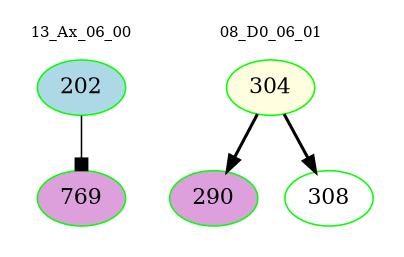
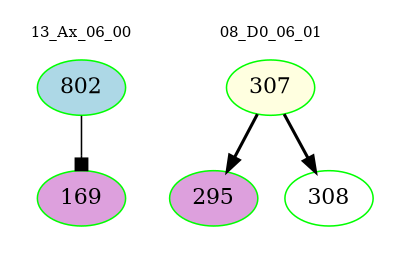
(81, 88) -> (81, 88)
(271, 88) -> (271, 88)
(81, 198) -> (81, 198)
(214, 198) -> (214, 198)
